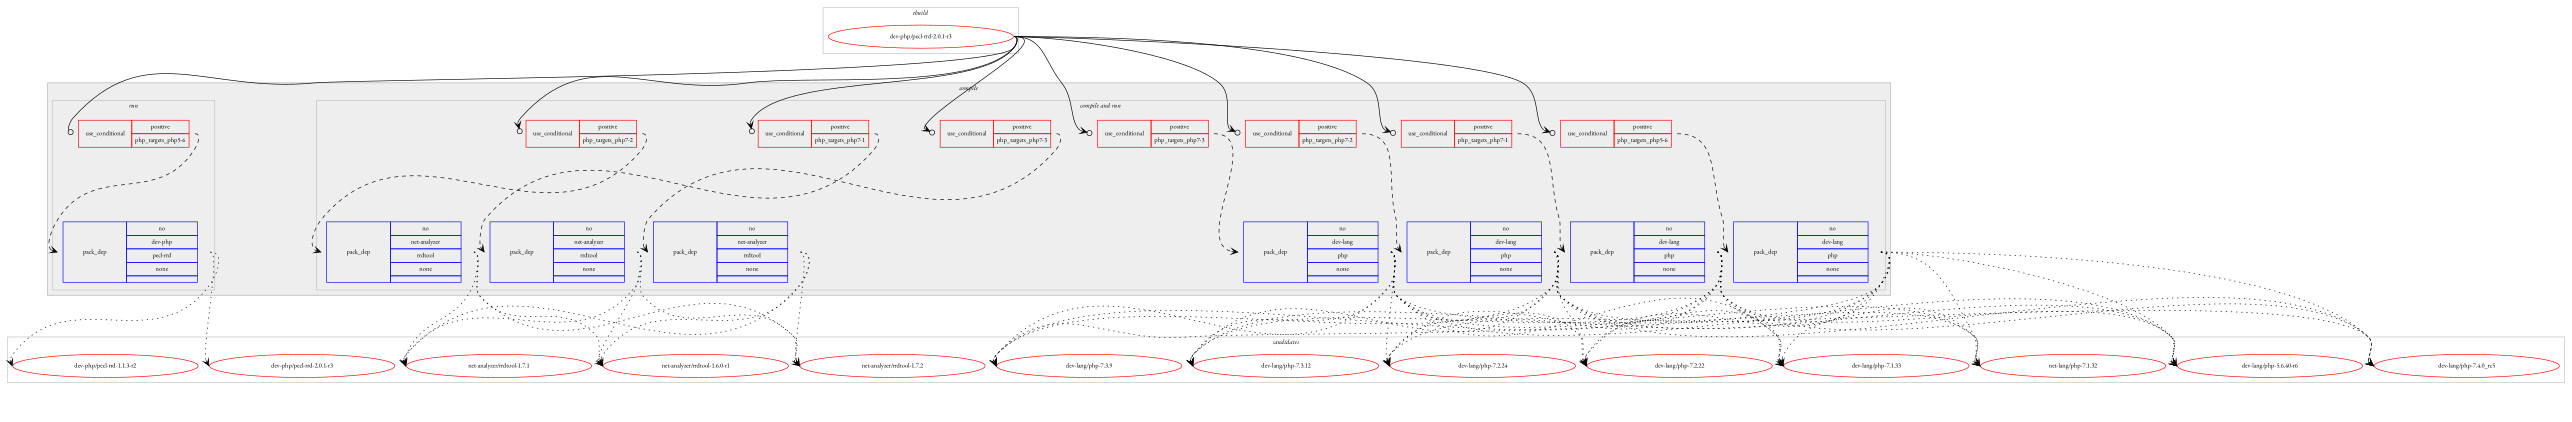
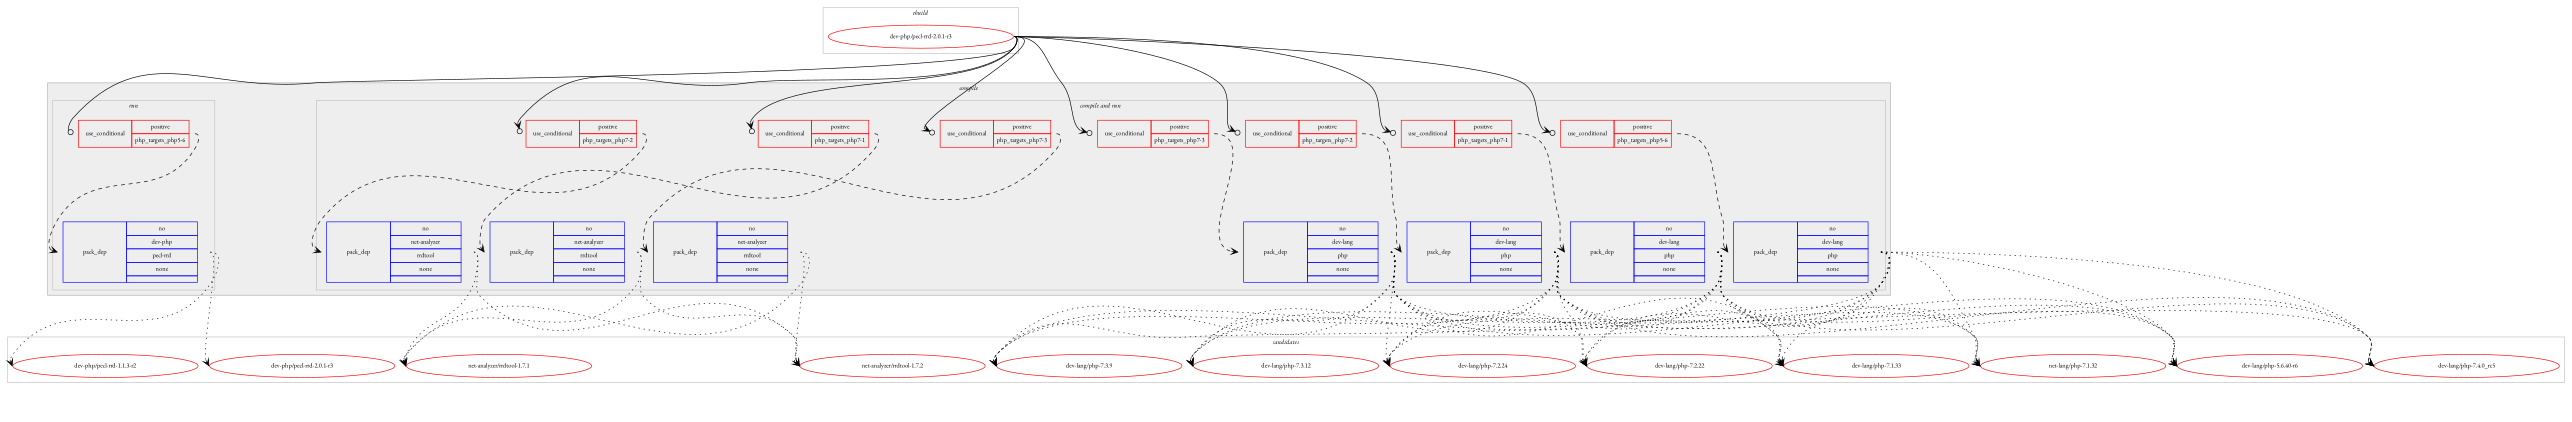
(696, 366) -> none
